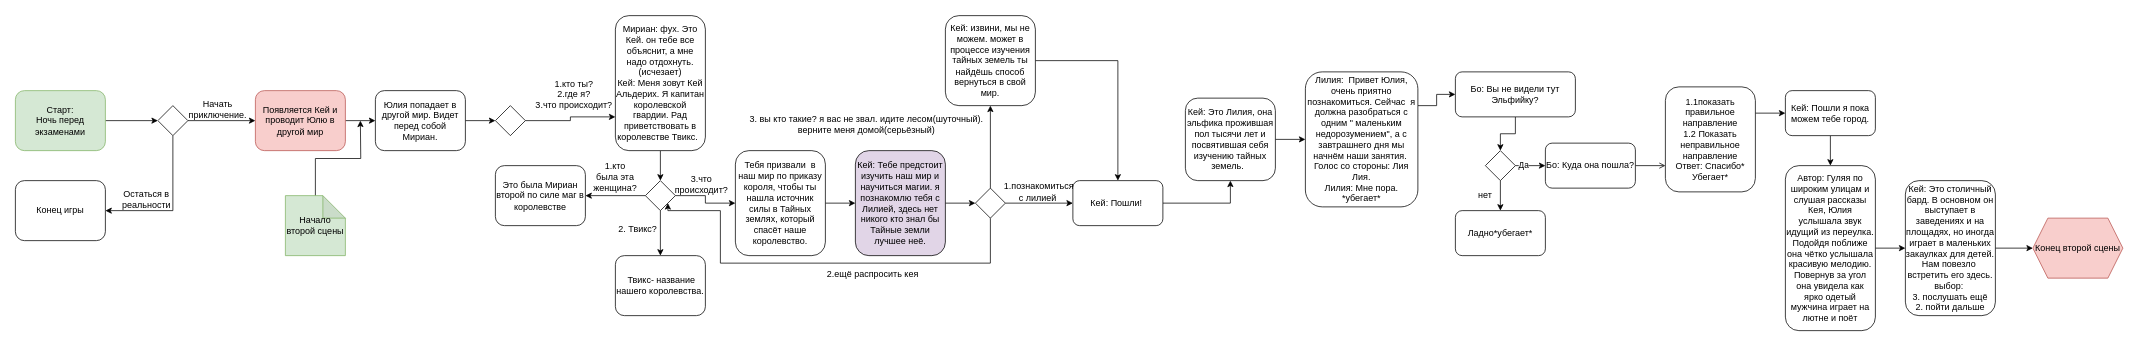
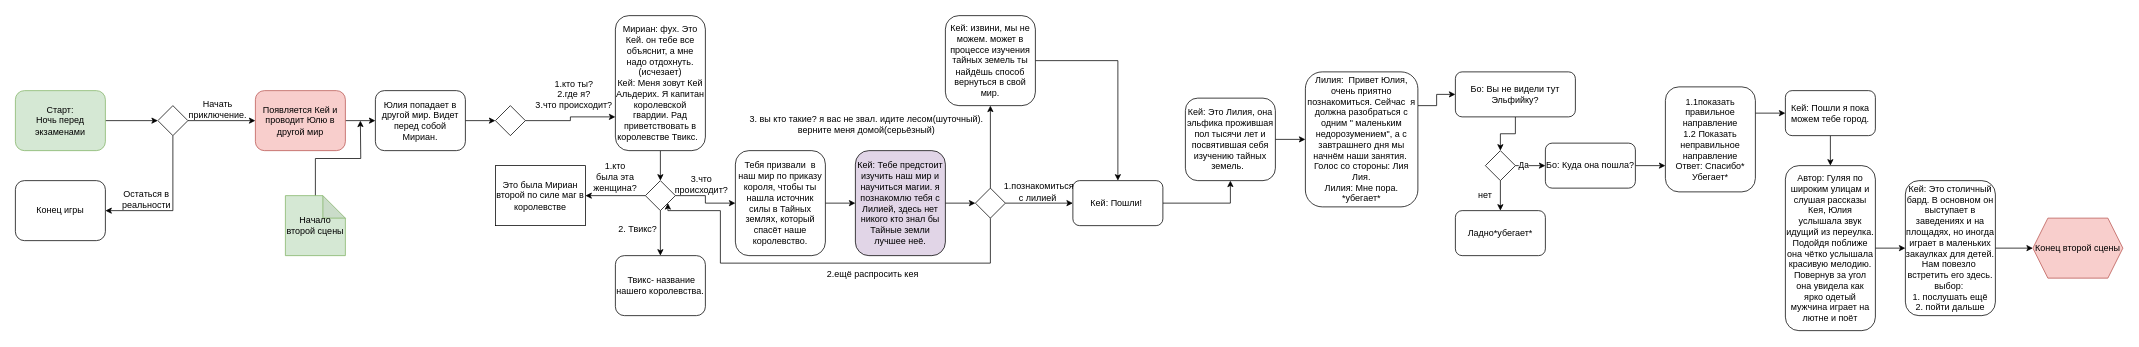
(1660, 165) -> (1659, 165)
(540, 195) -> (540, 195)
(1950, 248) -> (1950, 248)
